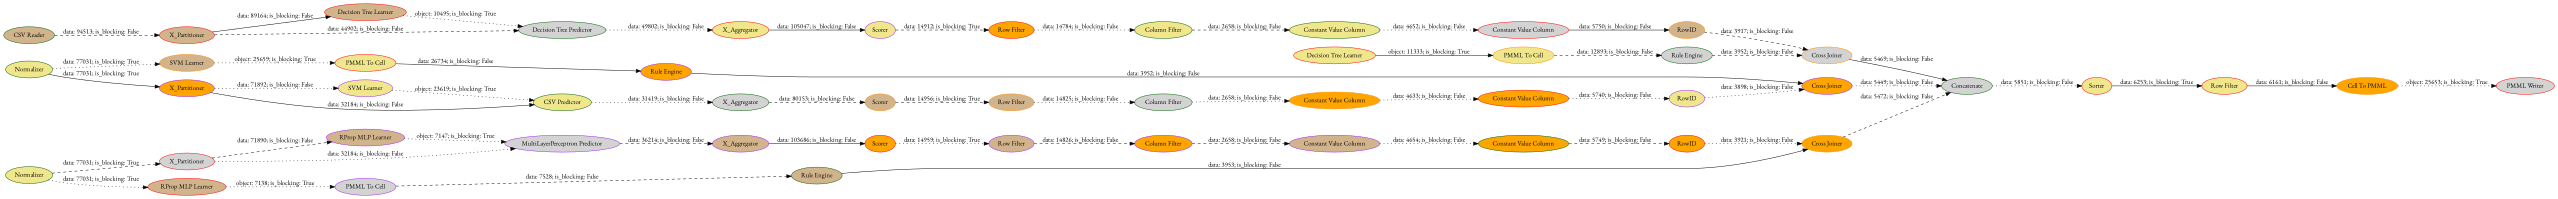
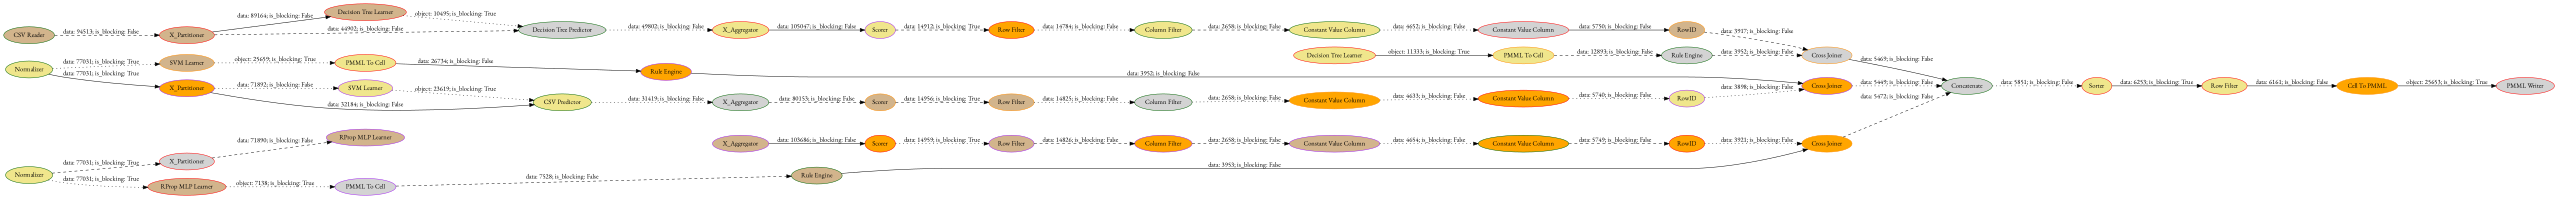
(2445, 86) -> (2445, 86)
(562, 144) -> none
